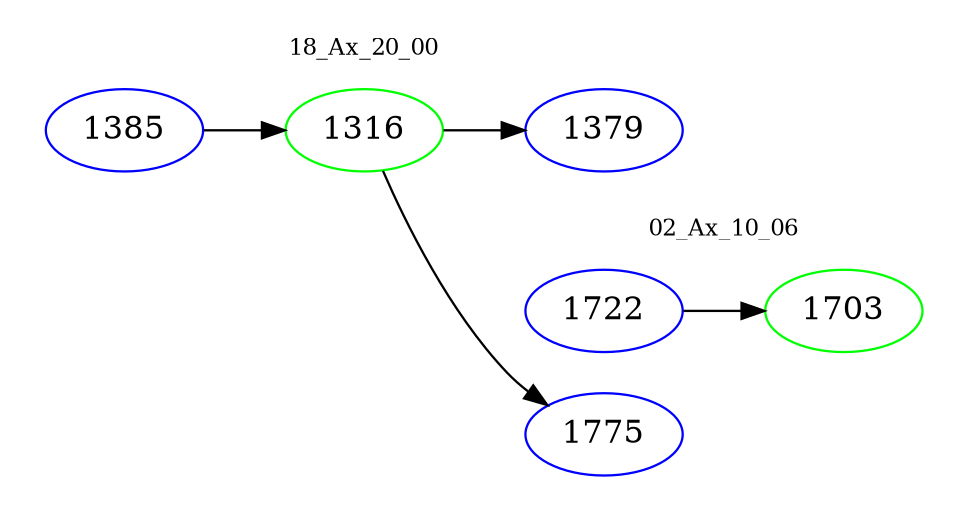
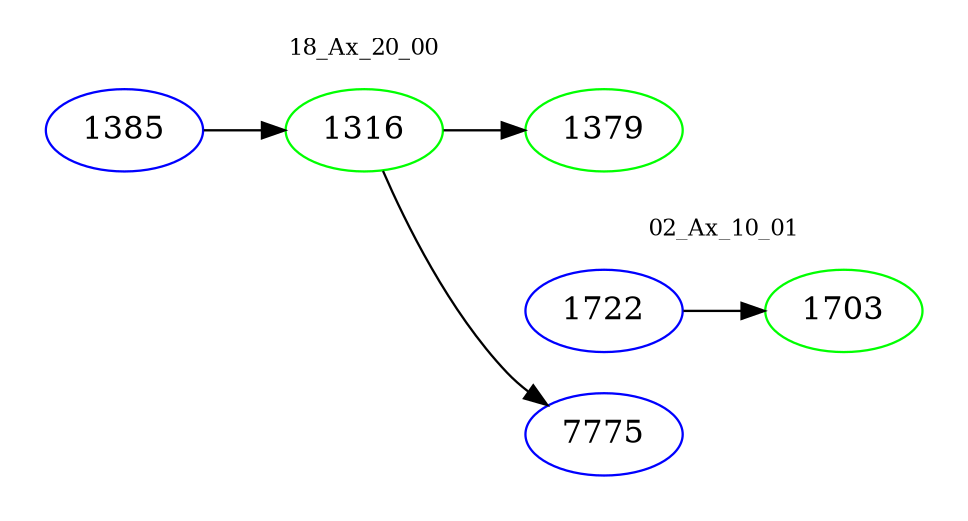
(604, 130) -> (604, 130)
(724, 230) -> (724, 230)
(604, 434) -> (604, 434)
